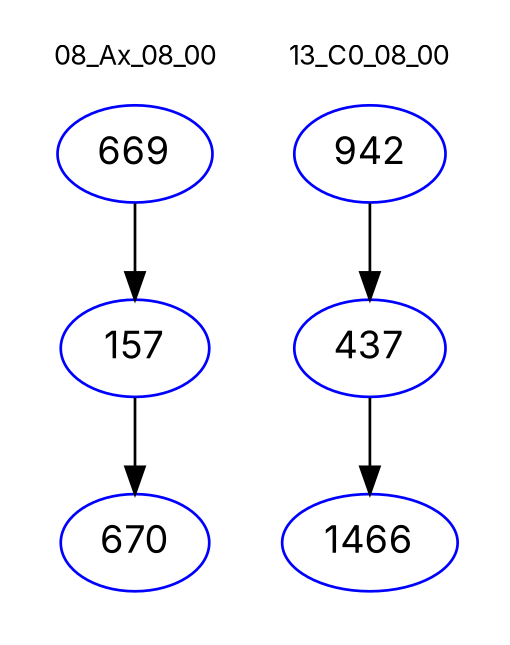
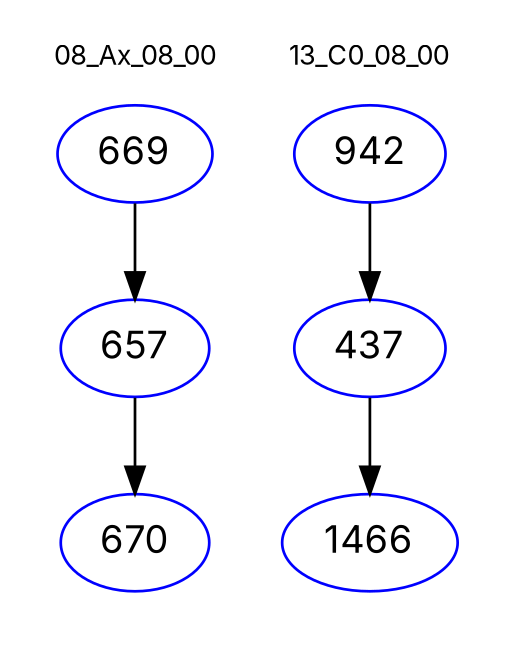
(135, 348) -> (135, 348)
